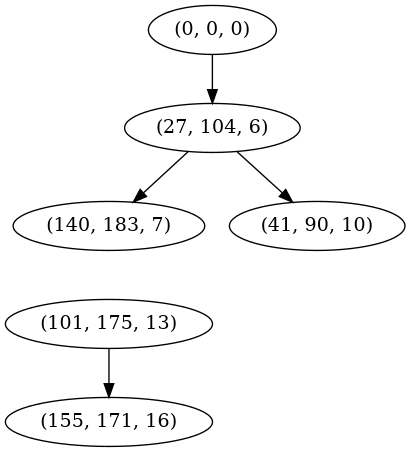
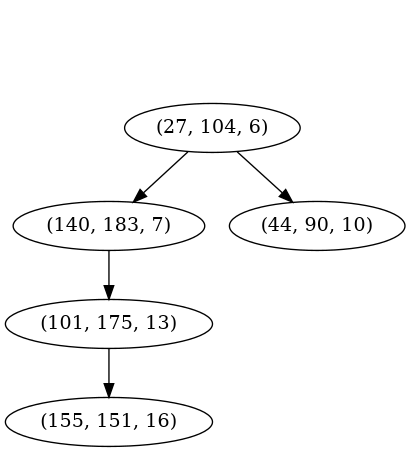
(212, 30) -> none
(317, 226) -> (317, 226)
none -> (109, 268)
(109, 422) -> (109, 422)
